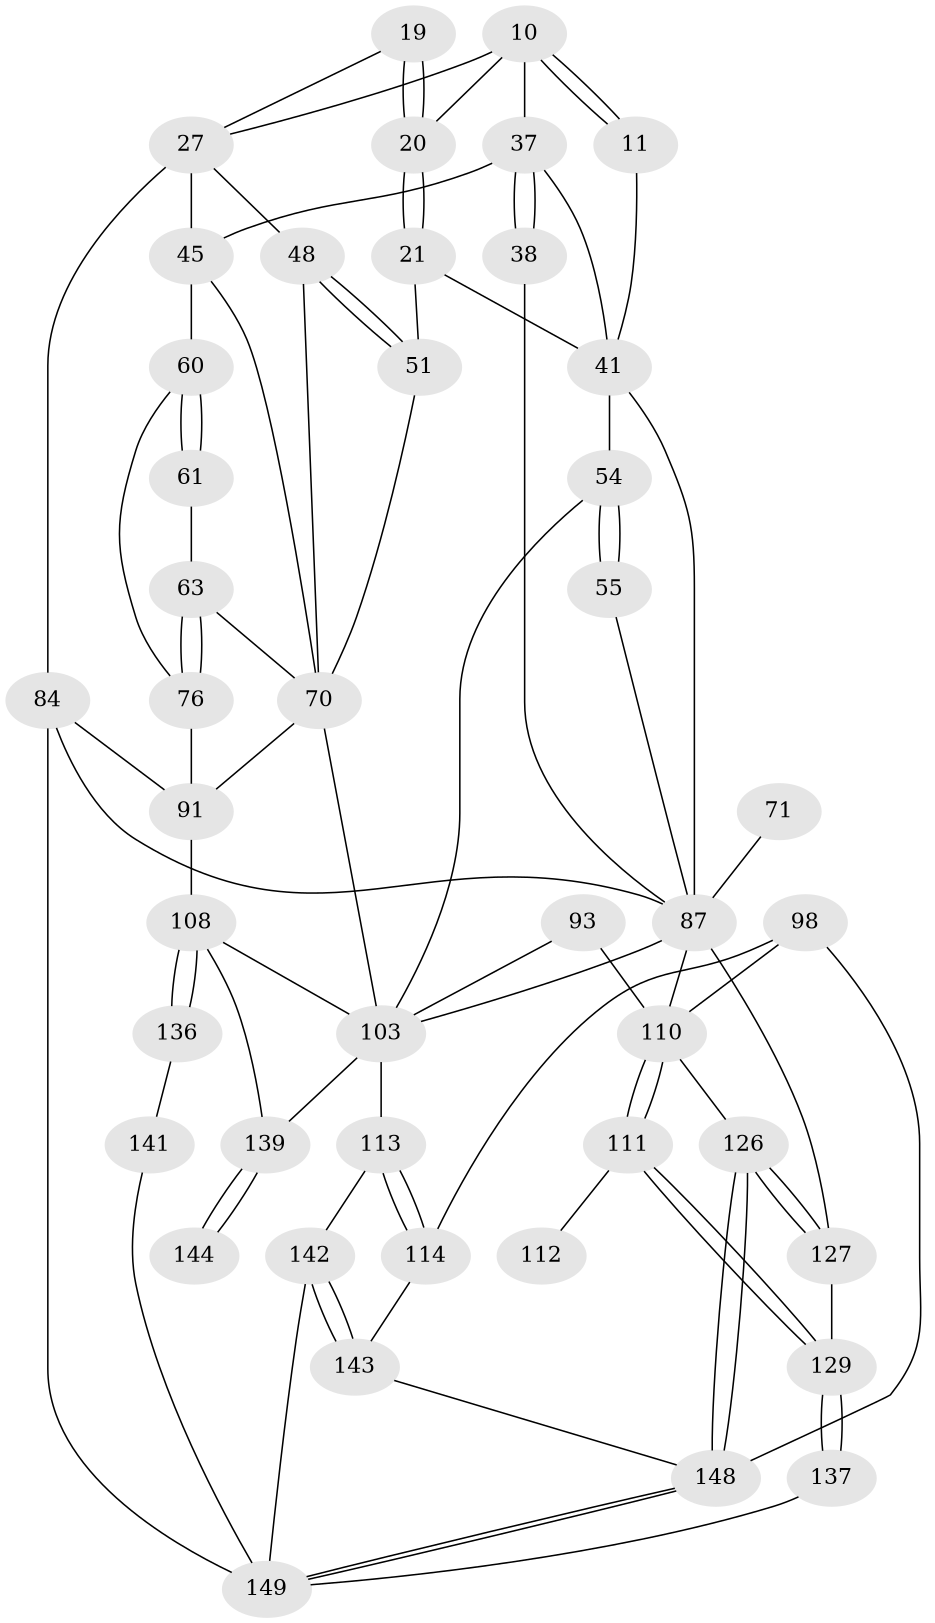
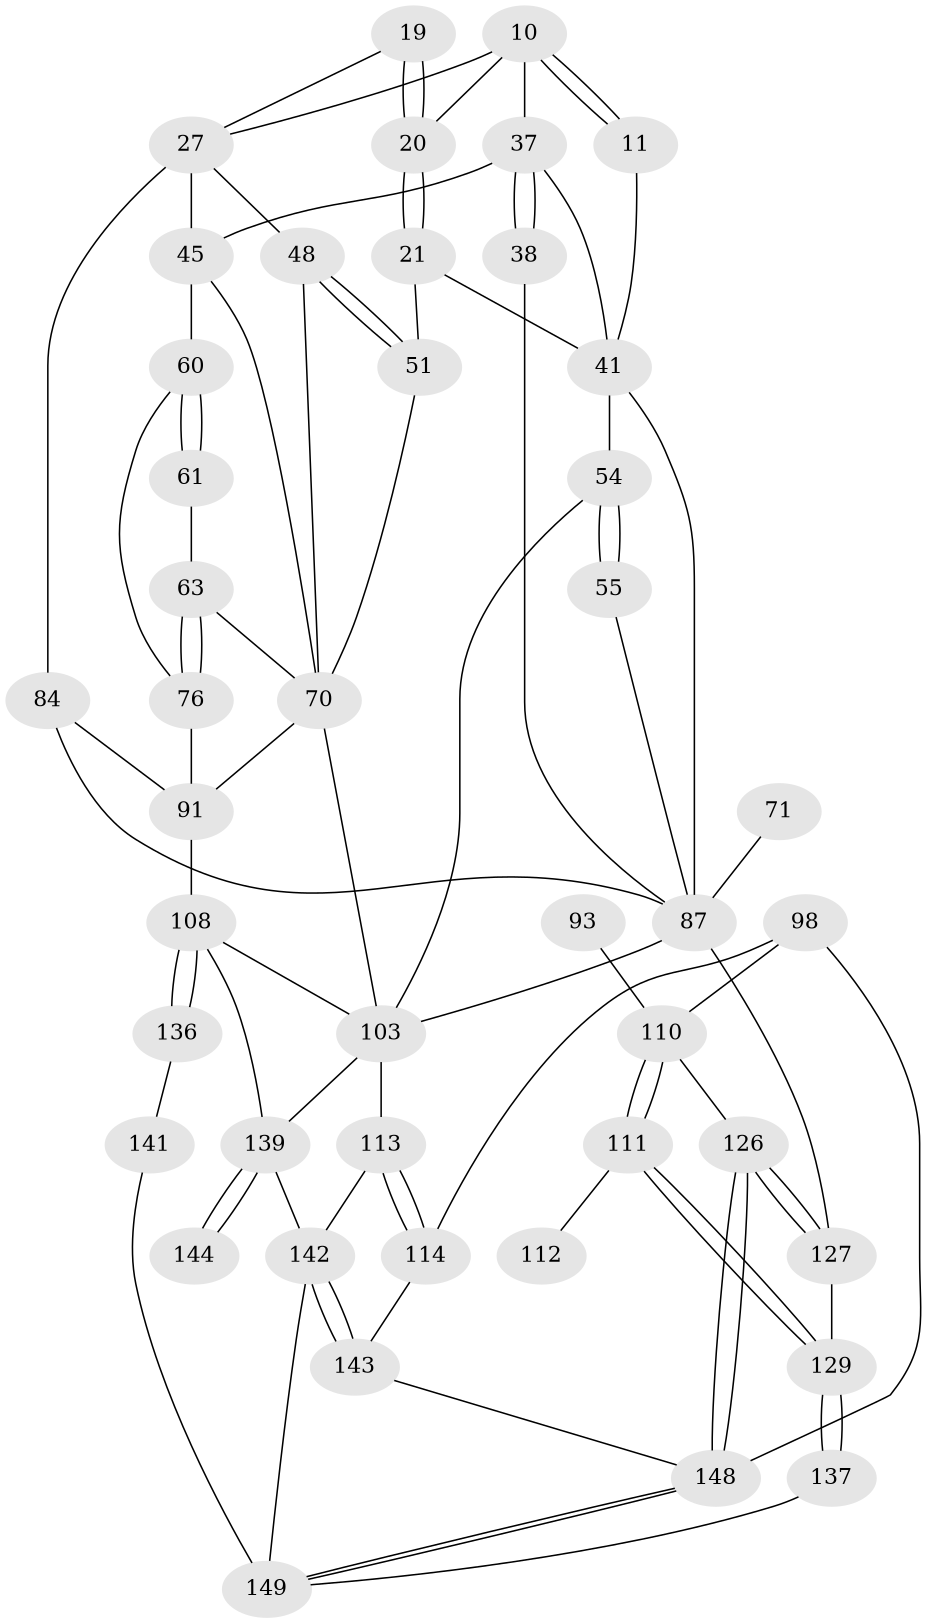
(483, 978) -> none
(677, 981) -> none
(48, 1193) -> none
none -> (288, 1200)
